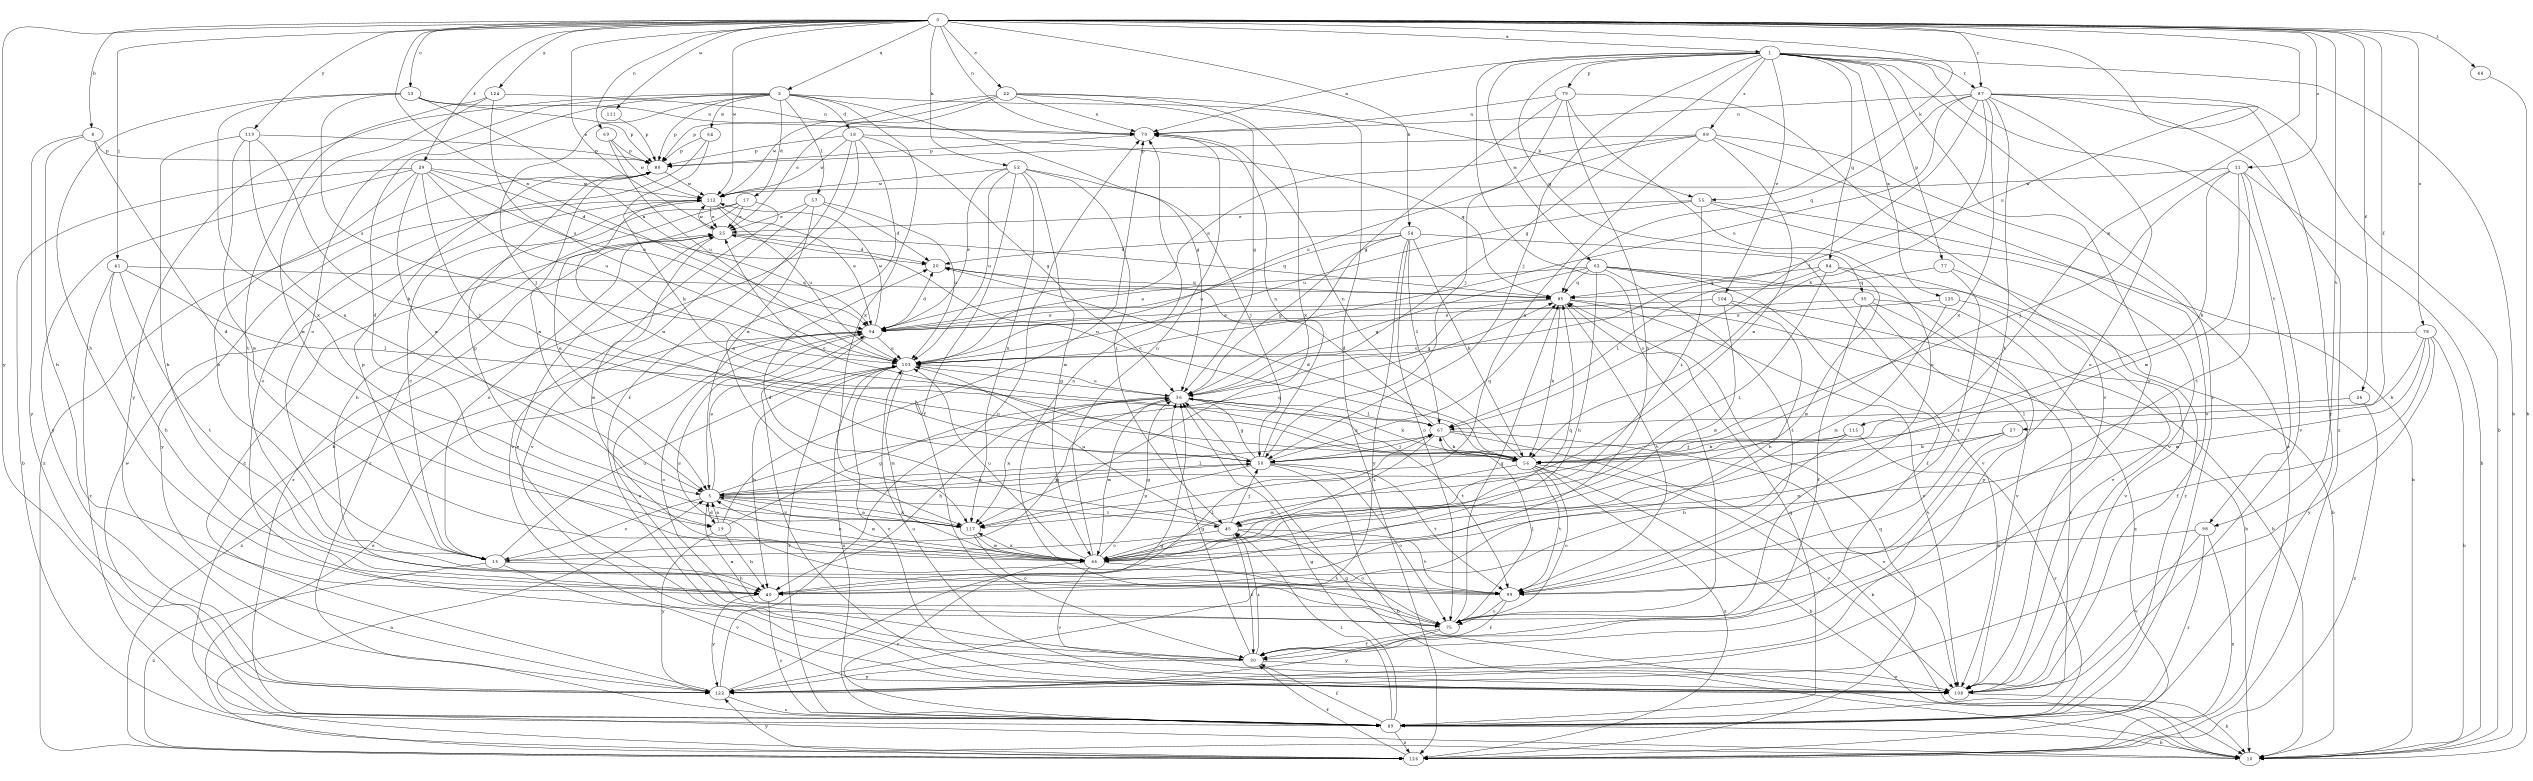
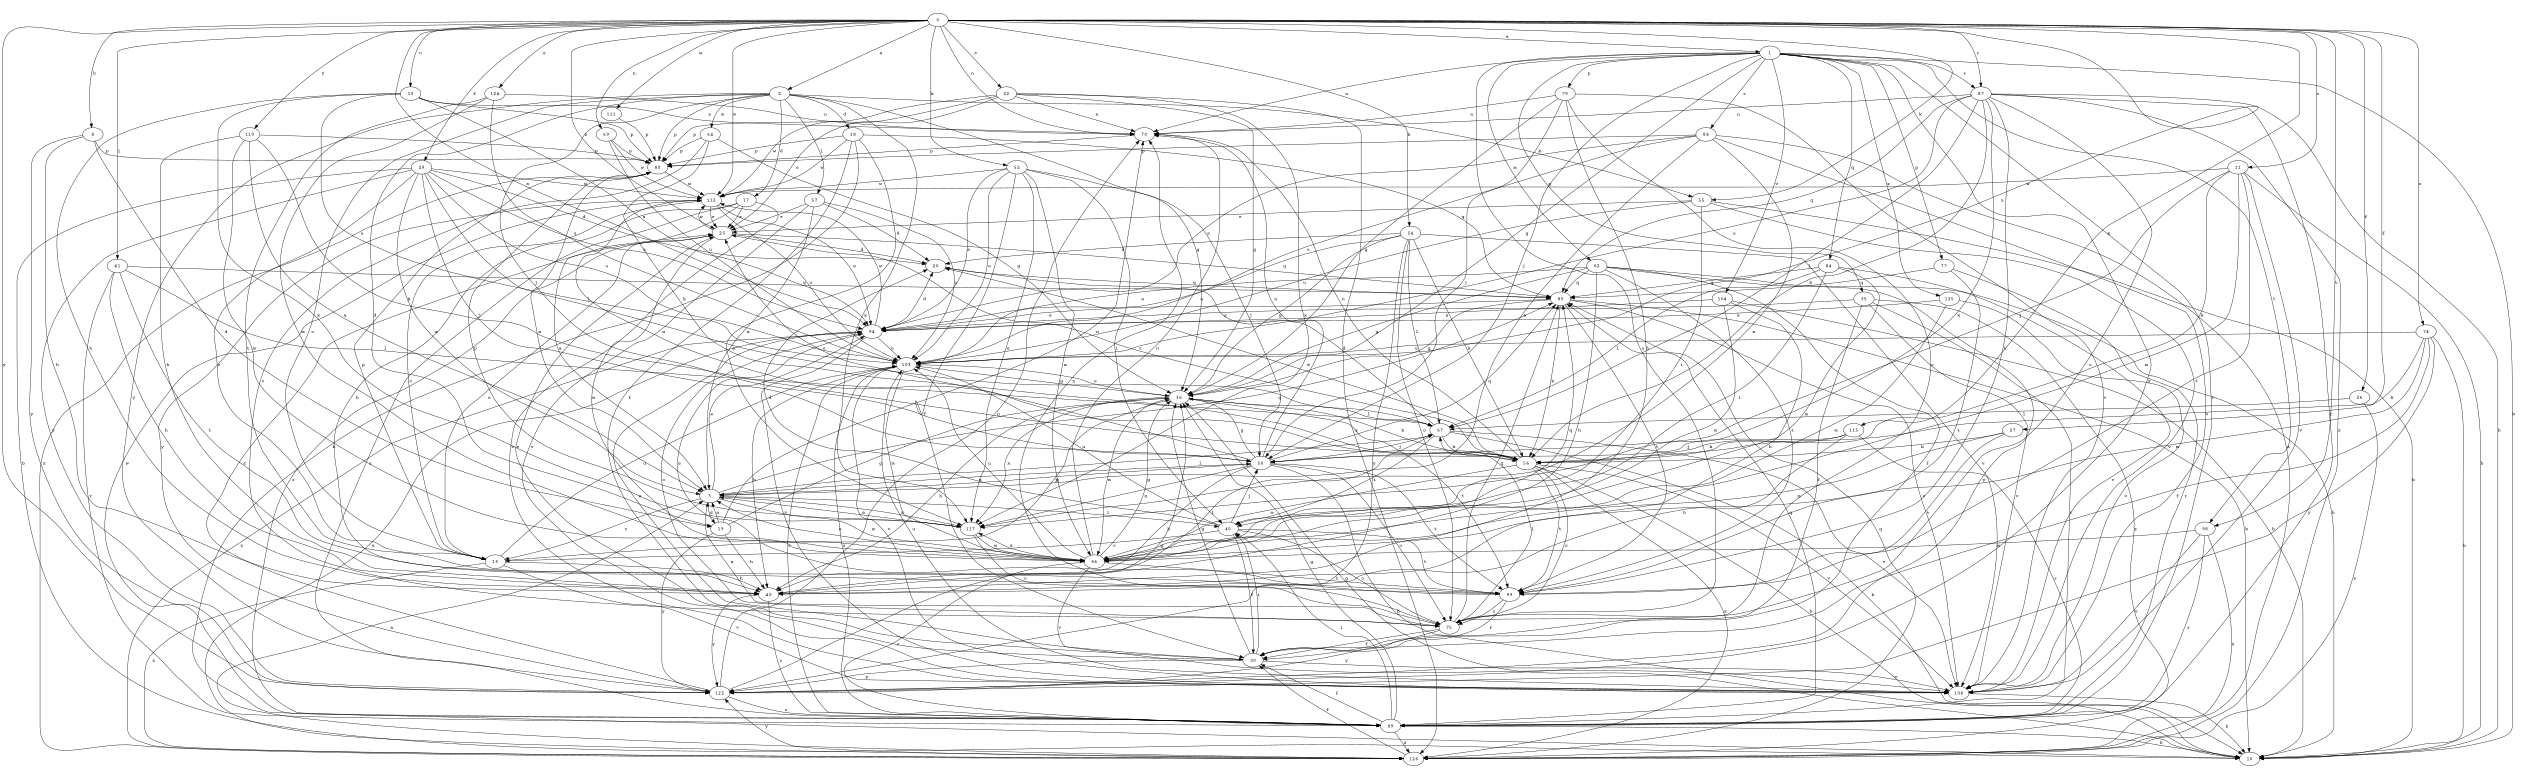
(2480, 73) -> none
(1017, 245) -> (959, 237)
(2426, 332) -> (2426, 332)
none -> (843, 365)
none -> (1032, 574)
